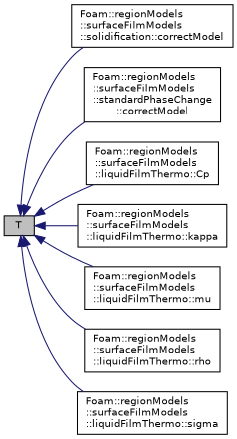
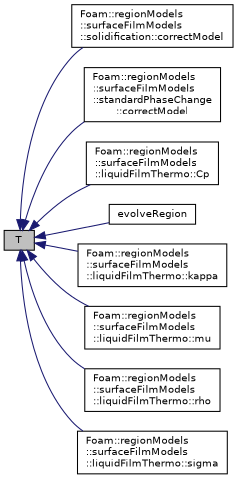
none -> (152, 214)
